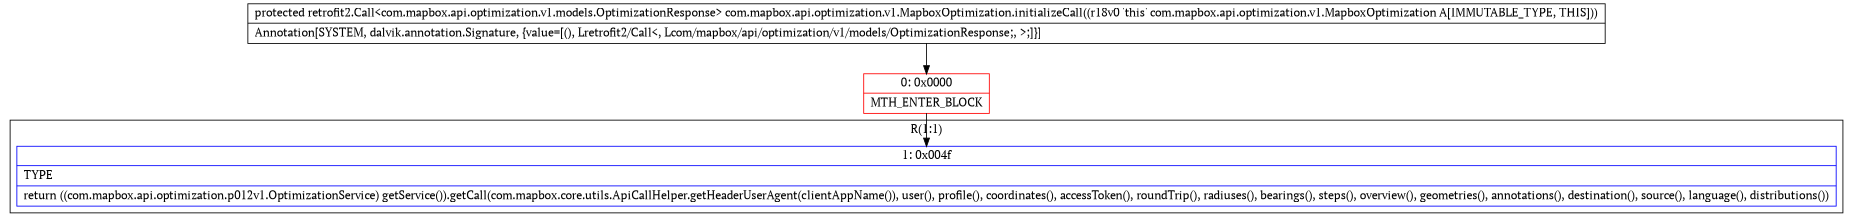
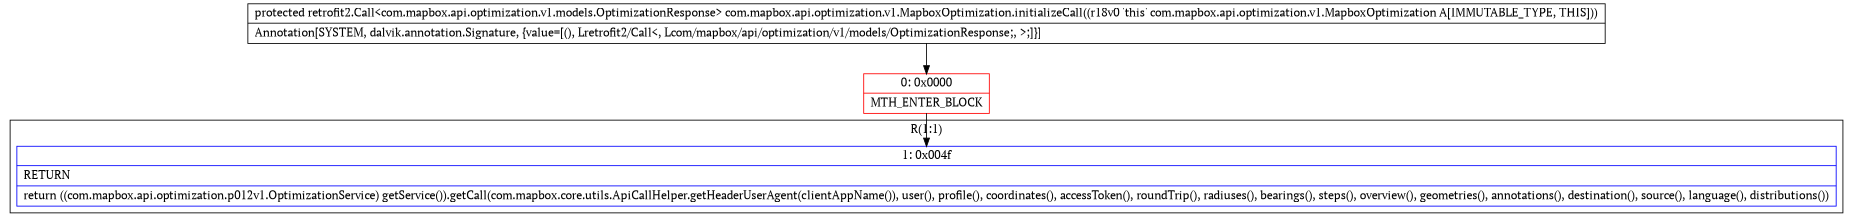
(38, 175) -> (47, 175)
